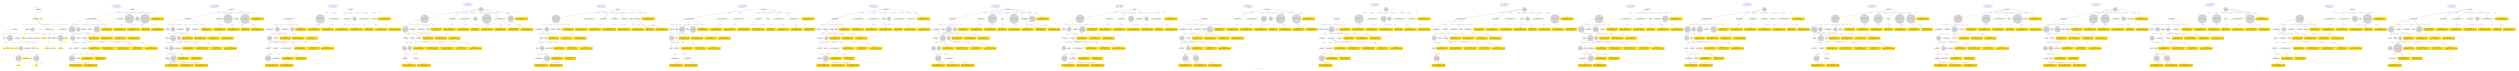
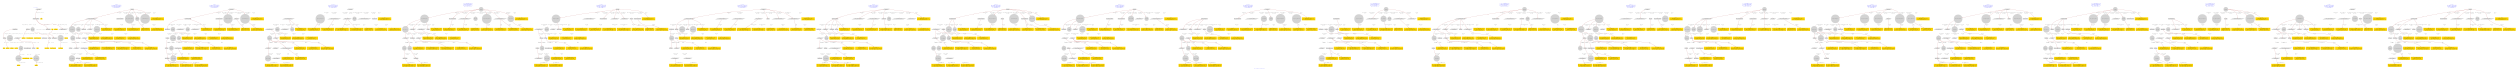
none -> (56, 29)
(30, 38) -> (30, 38)
(37, 38) -> (37, 38)
(44, 38) -> (44, 38)
(53, 48) -> (53, 48)
(31, 58) -> (31, 58)
